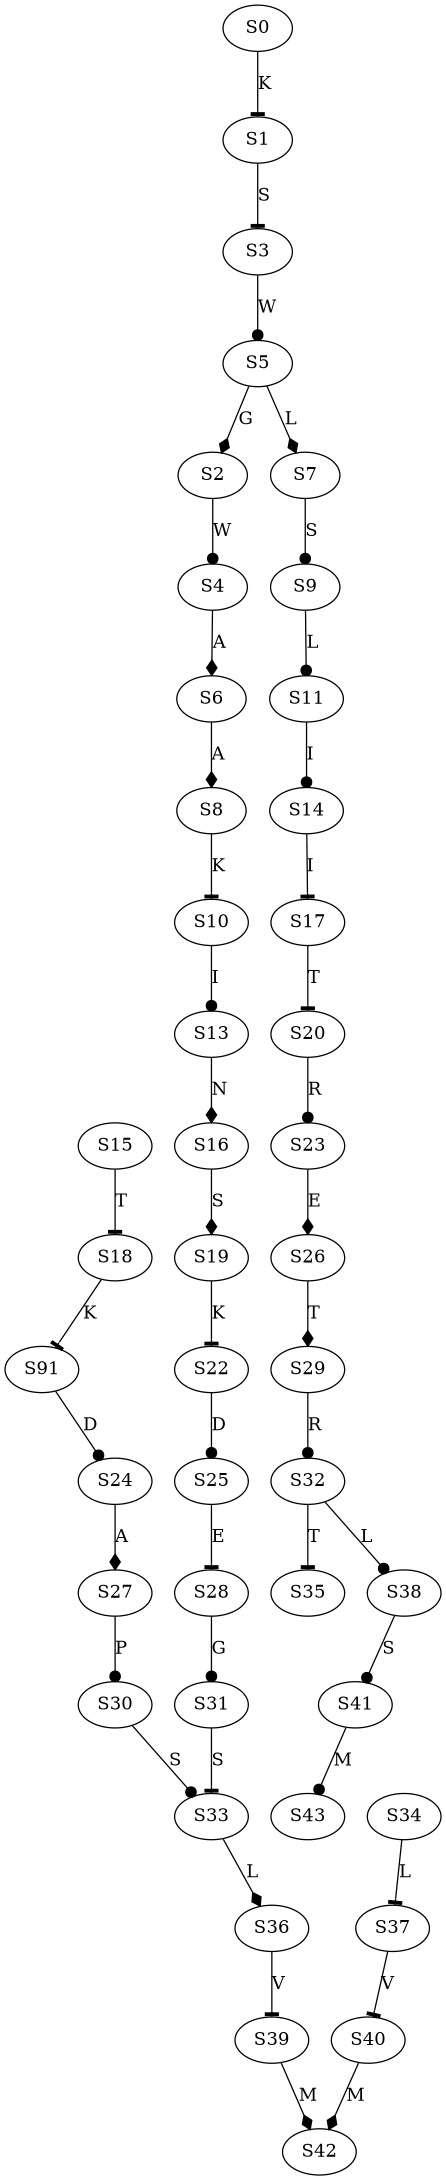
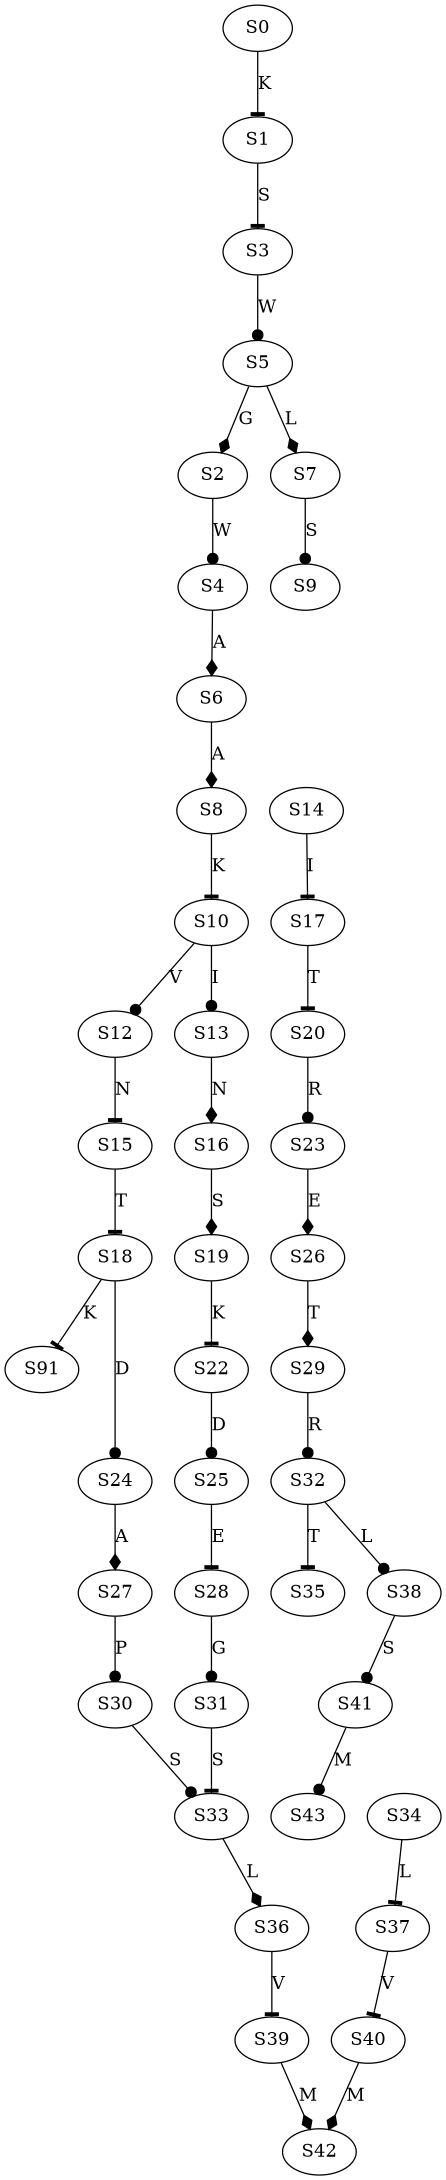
(307, 699) -> none
none -> (115, 1034)
(76, 1421) -> (115, 1364)
